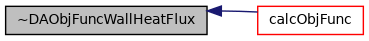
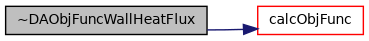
(240, 11) -> (225, 30)
